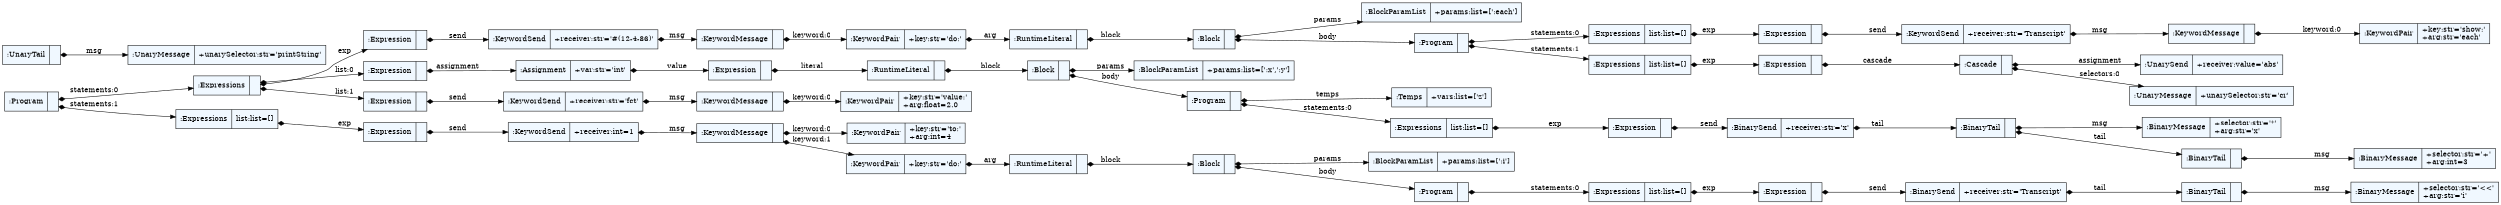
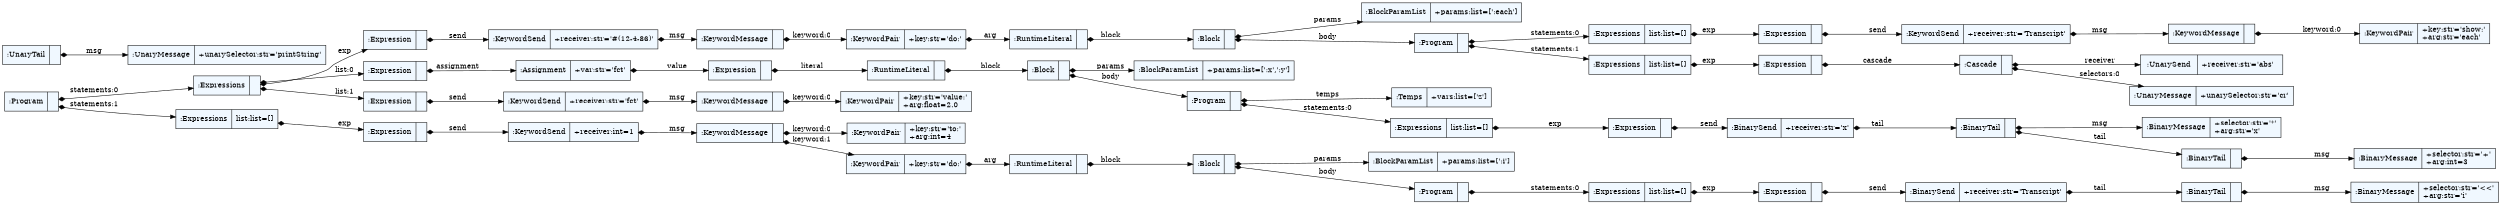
(2100, 61) -> (2100, 61)
(2238, 64) -> (2238, 64)
(600, 70) -> (600, 70)
